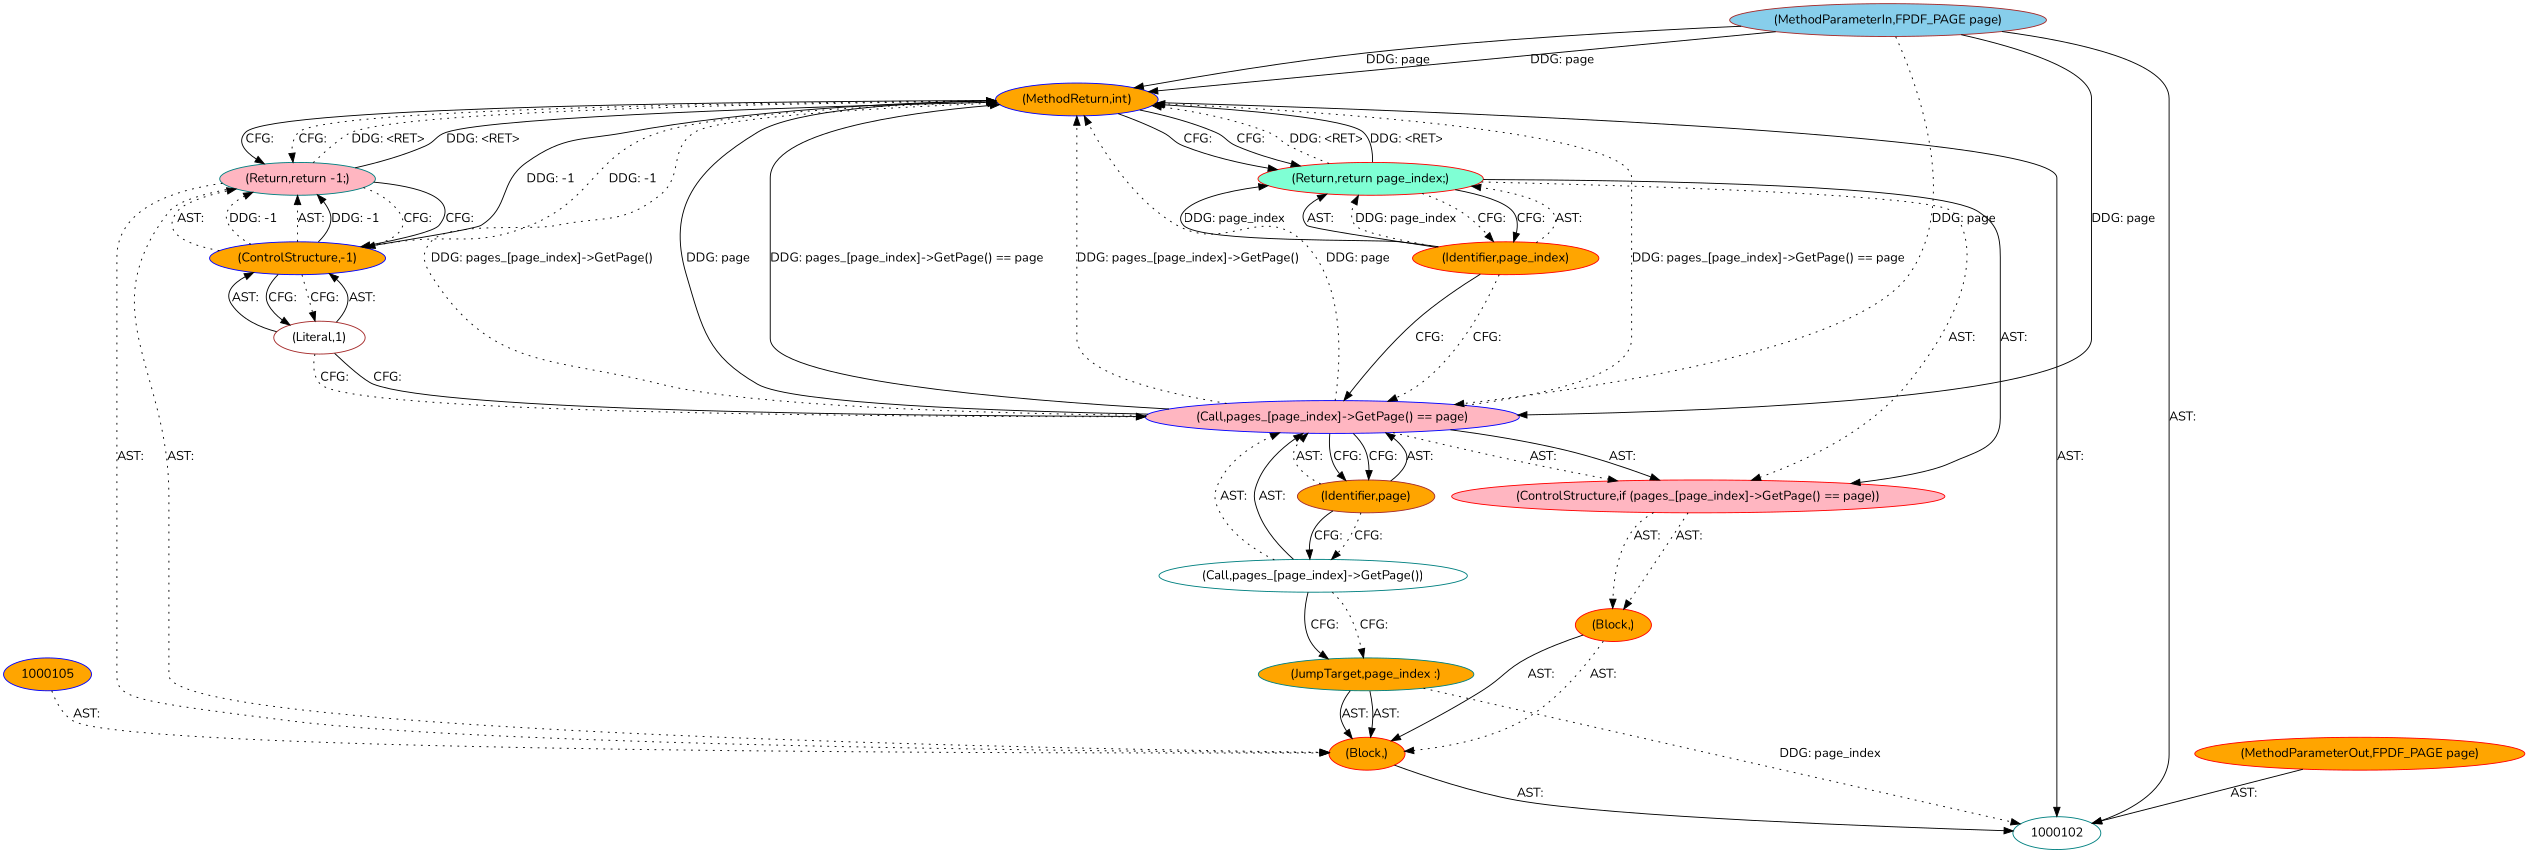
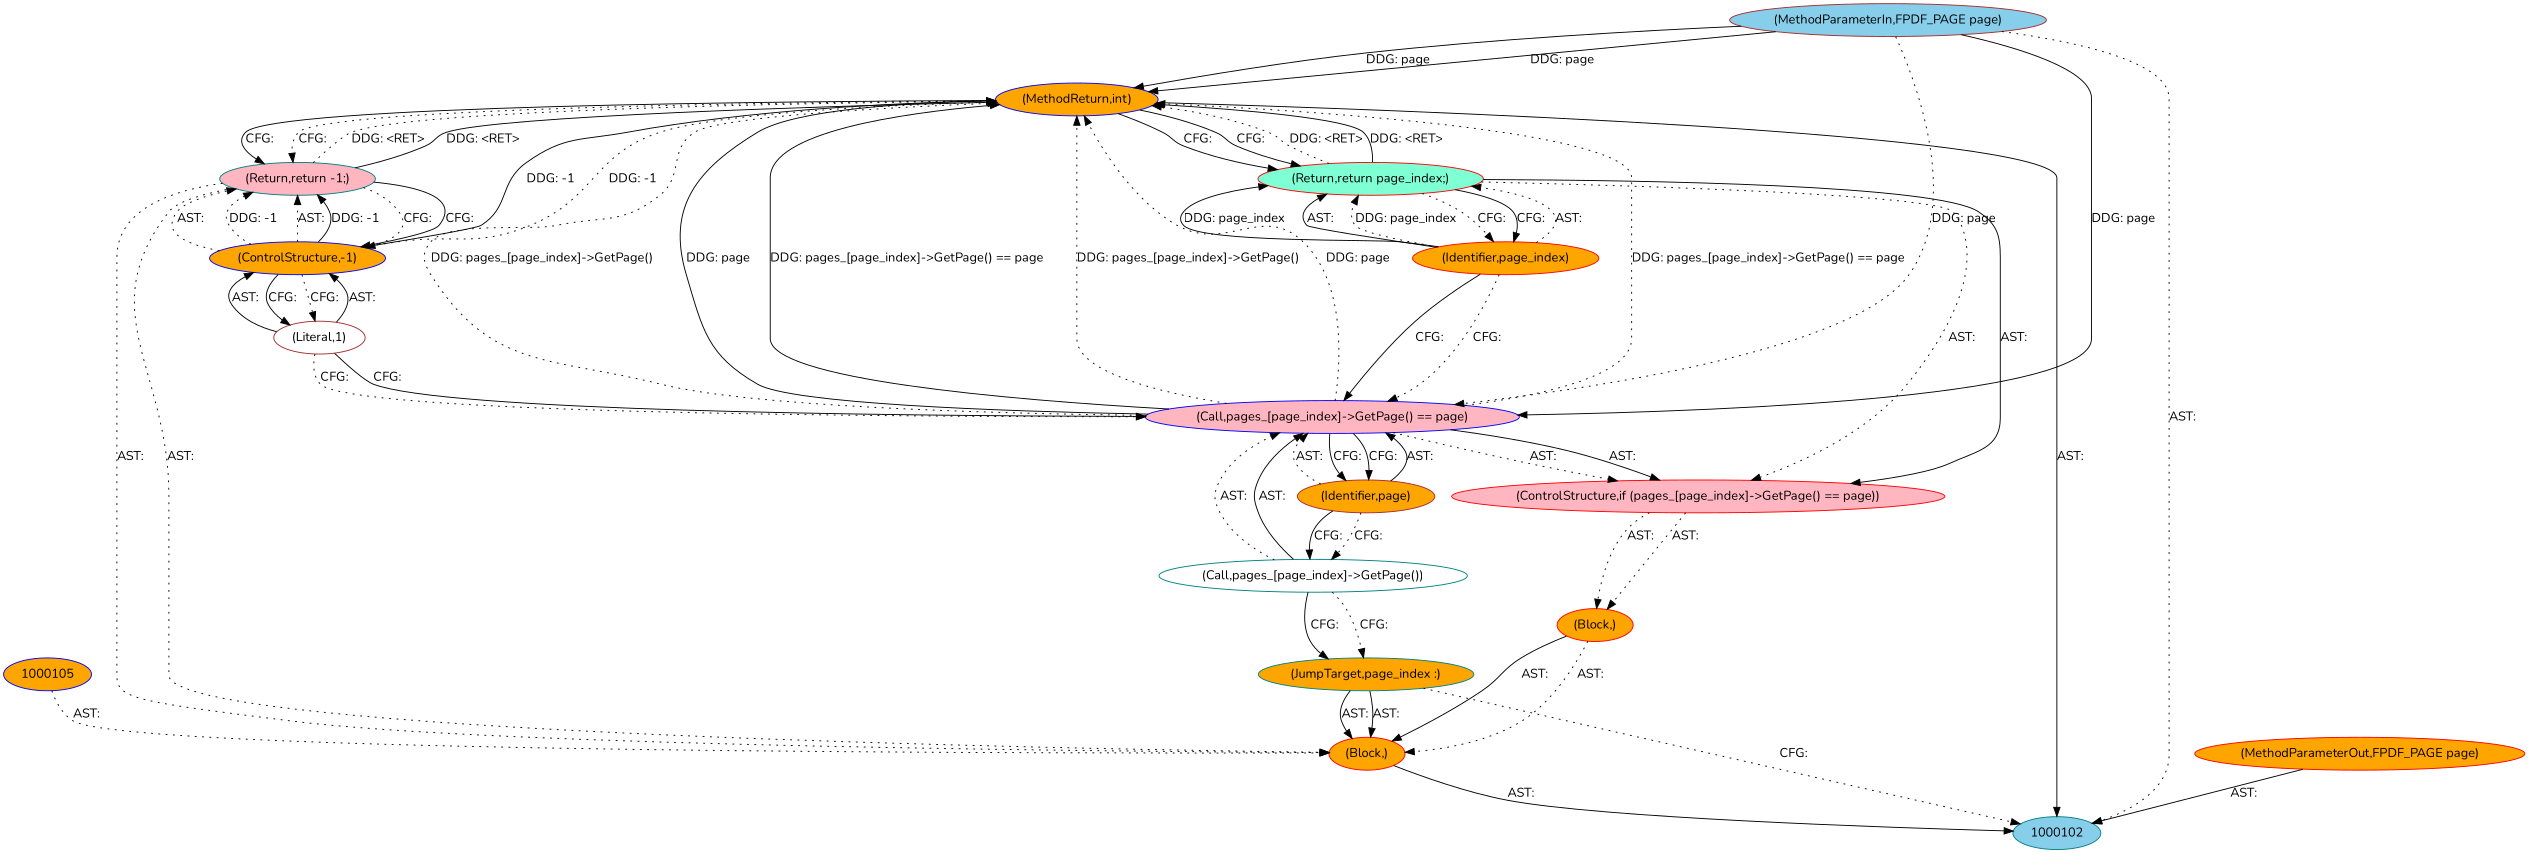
(2169, 383) -> (2169, 383)
(1831, 754) -> (1795, 754)
(2057, 833) -> (2057, 833)
